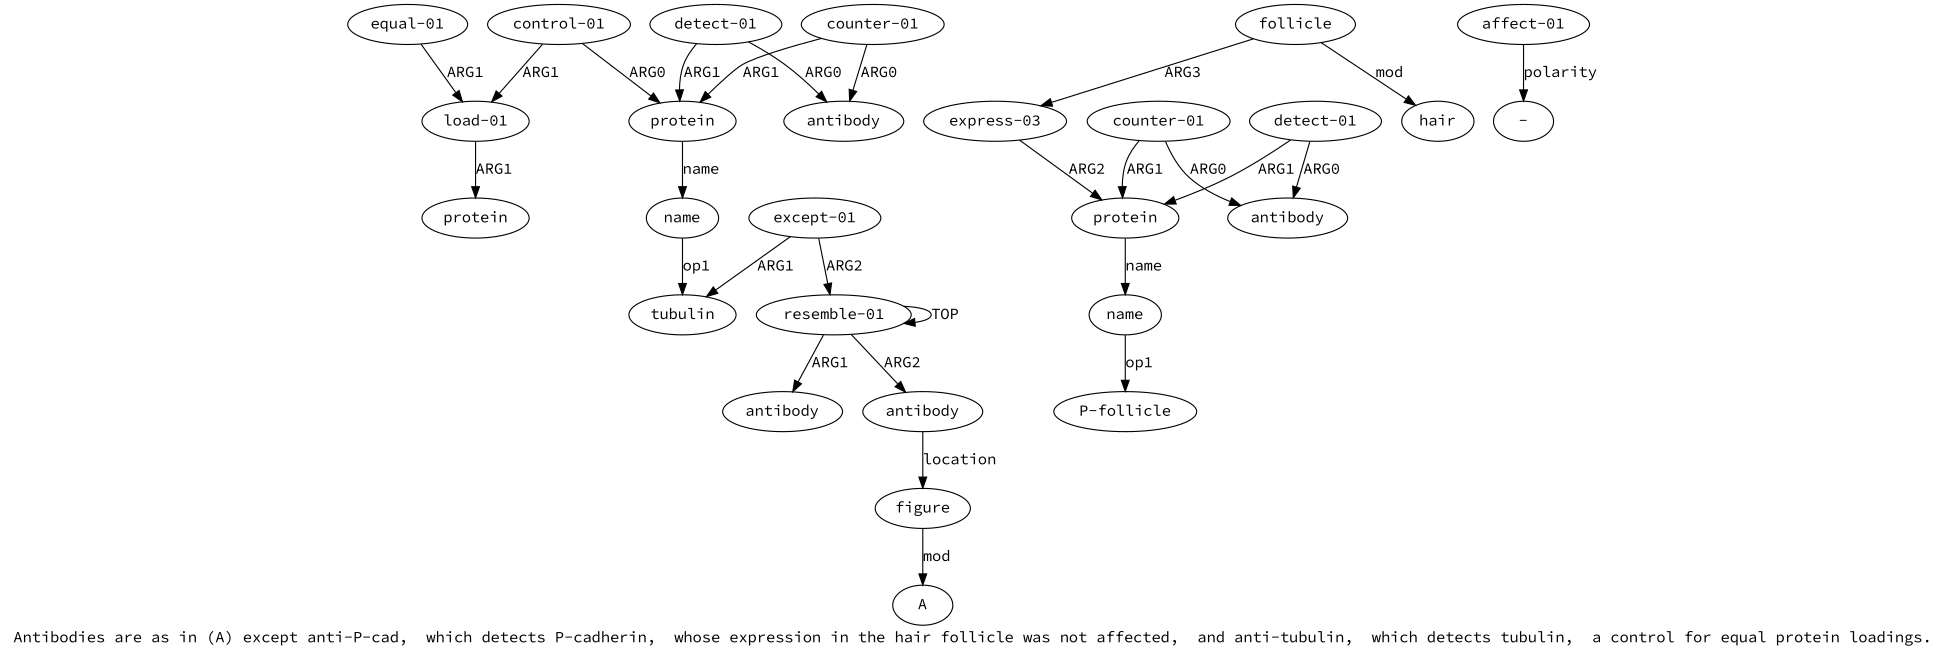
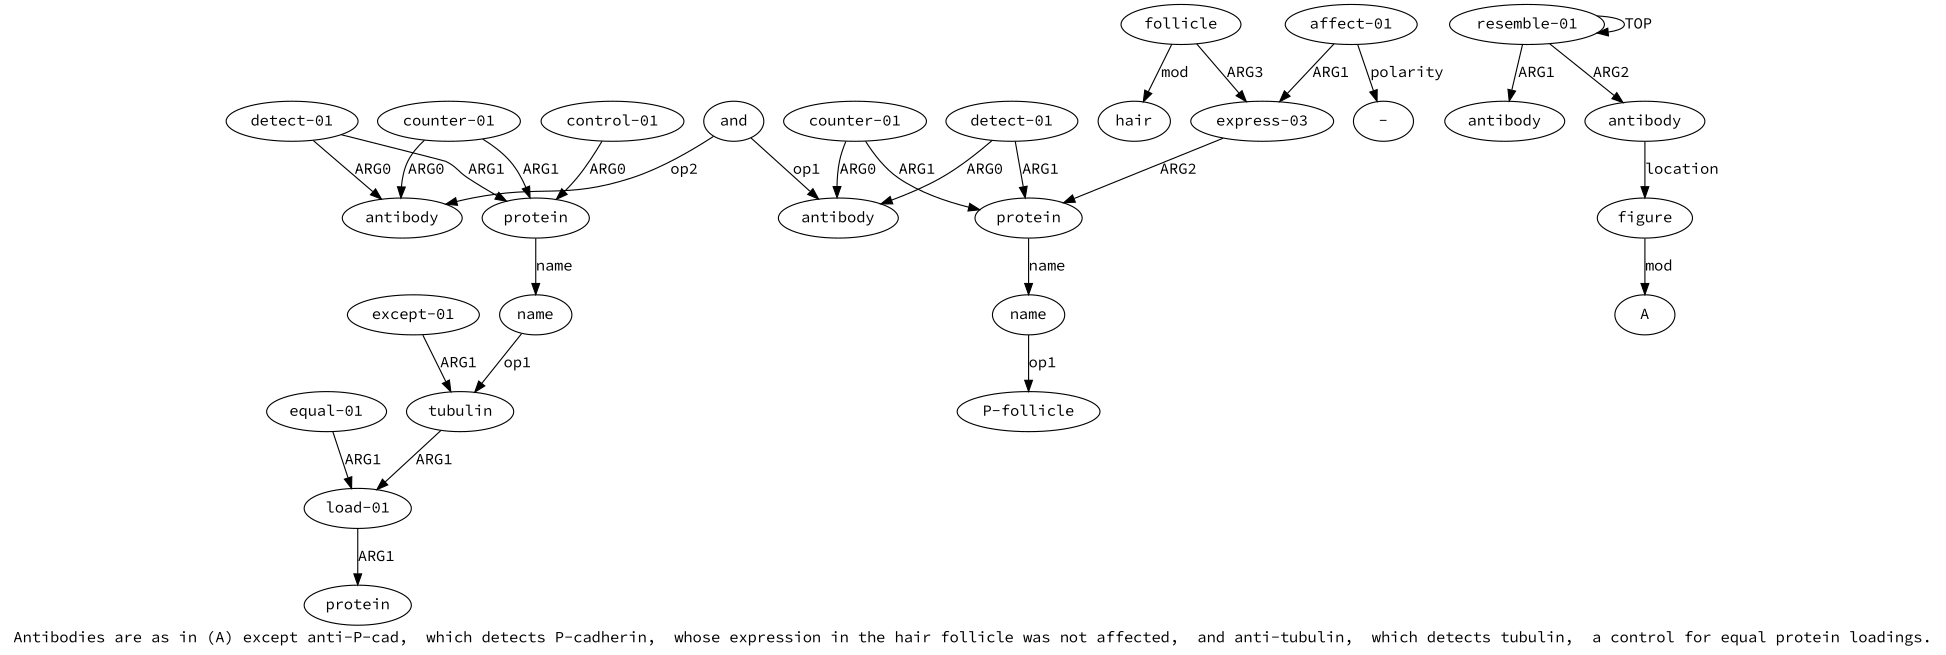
(521, 69) -> (413, 456)
none -> (1311, 69)
none -> (734, 121)
(823, 261) -> none
